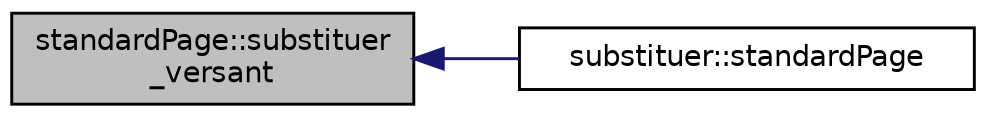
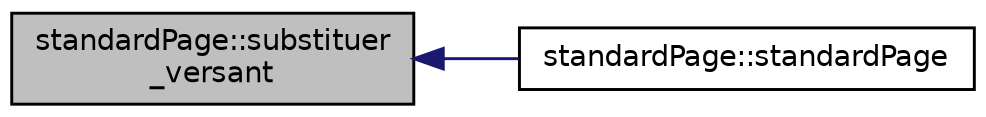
(747, 59) -> (747, 59)
